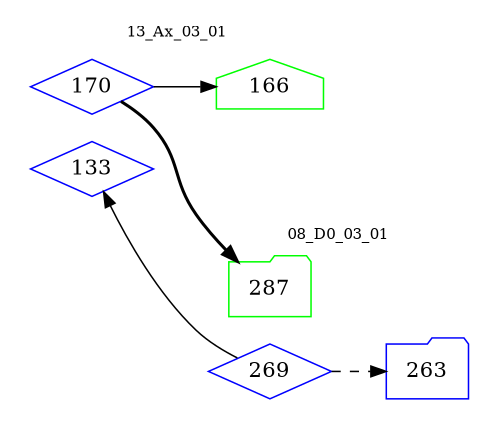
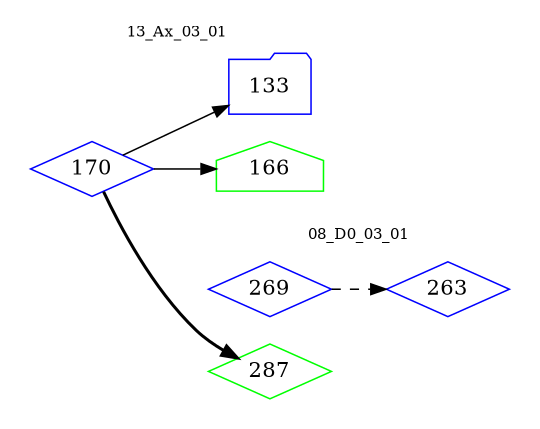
(92, 169) -> (270, 87)
(270, 289) -> (270, 371)
(163, 292) -> (169, 134)
(427, 371) -> (448, 289)
